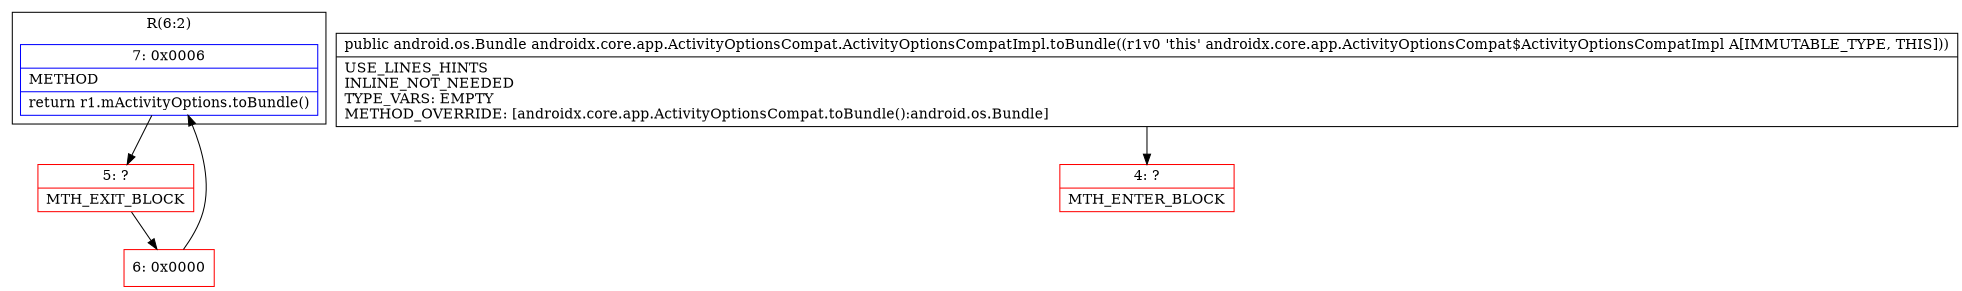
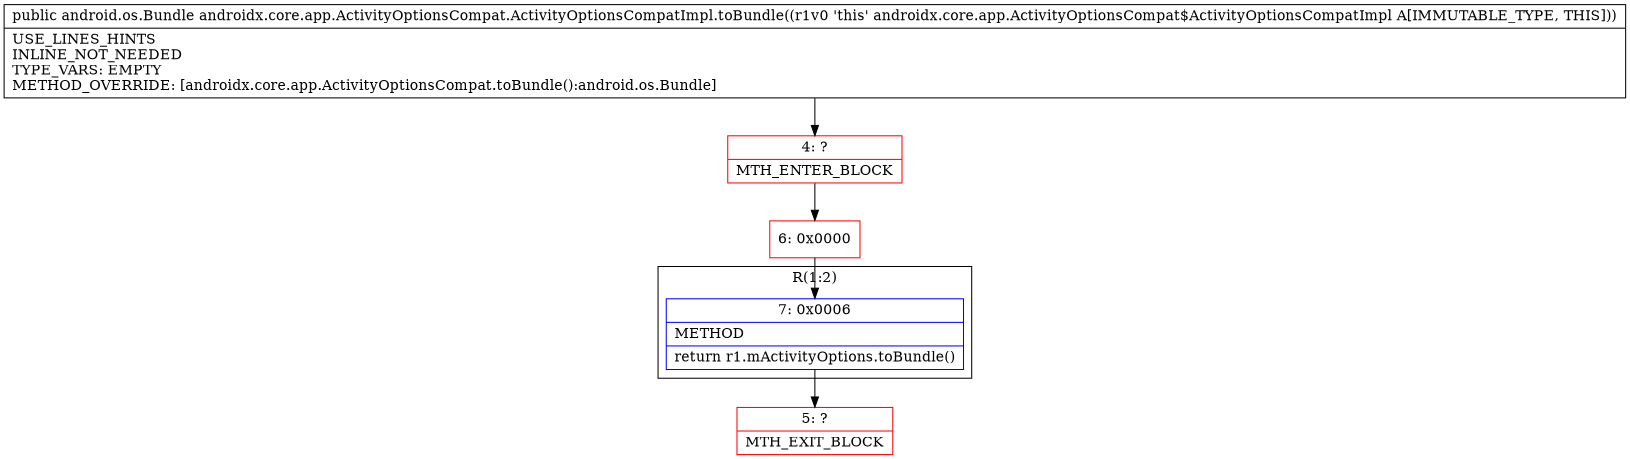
(169, 24) -> (815, 278)
(141, 226) -> (815, 197)
